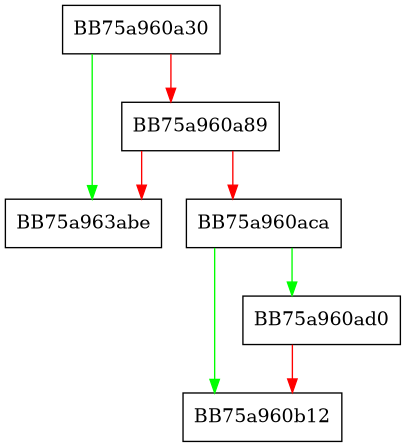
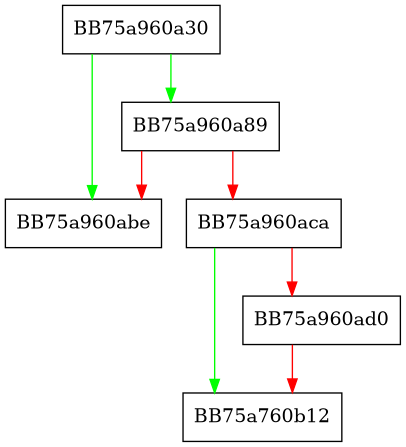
(171, 71) -> (171, 71)
(83, 223) -> (83, 223)
(292, 265) -> (292, 265)
(262, 417) -> (262, 417)
